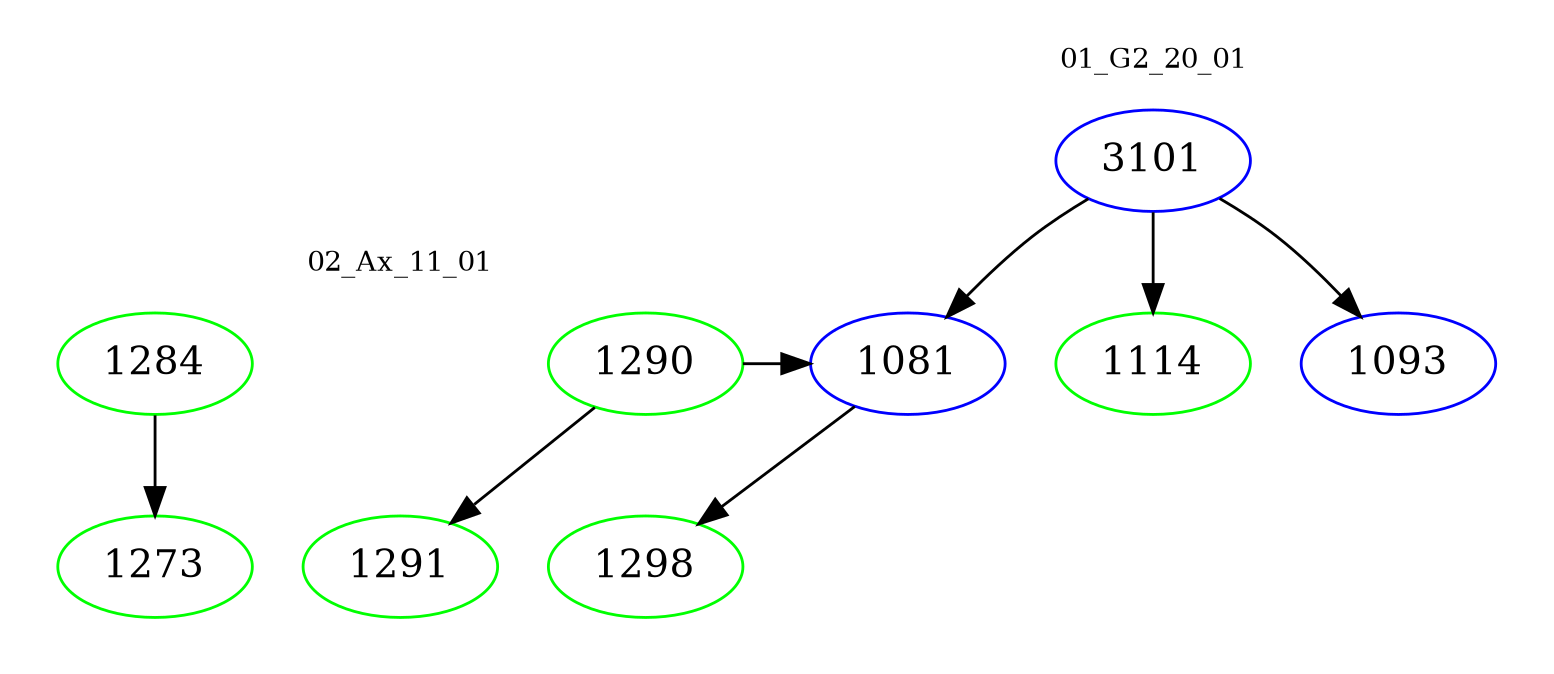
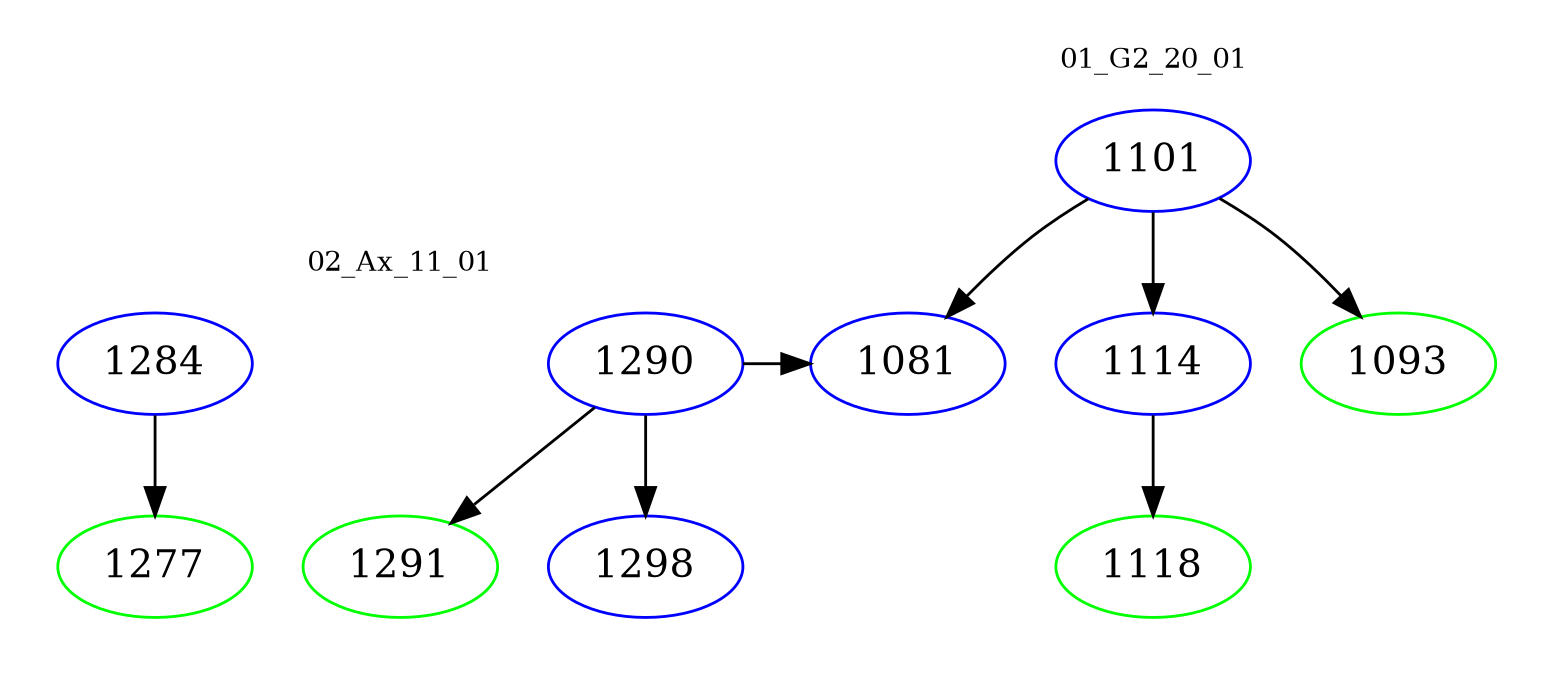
(1153, 161) -> (1153, 161)
(155, 364) -> (155, 364)
(646, 364) -> (646, 364)
(1153, 364) -> (1153, 364)
(1398, 364) -> (1398, 364)
(808, 442) -> (646, 451)
(155, 567) -> (155, 567)
(646, 567) -> (646, 567)
none -> (1153, 567)
